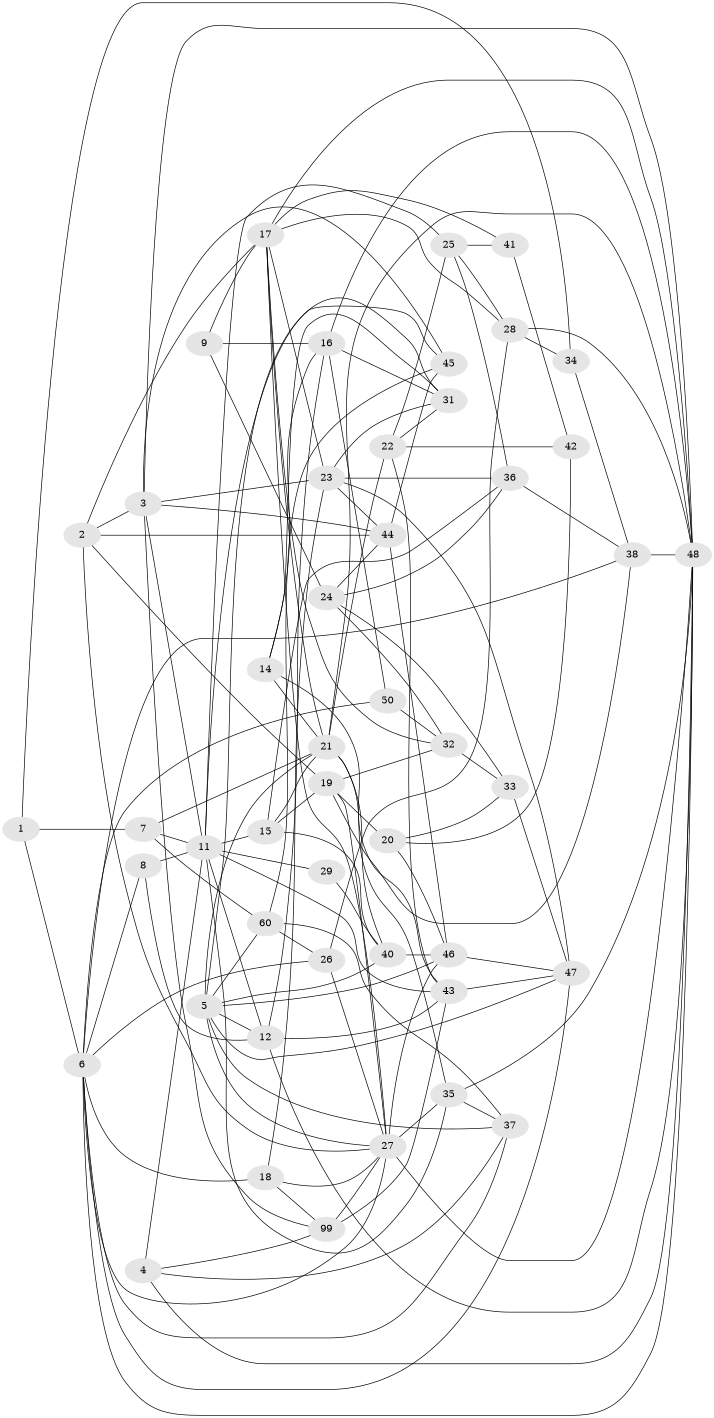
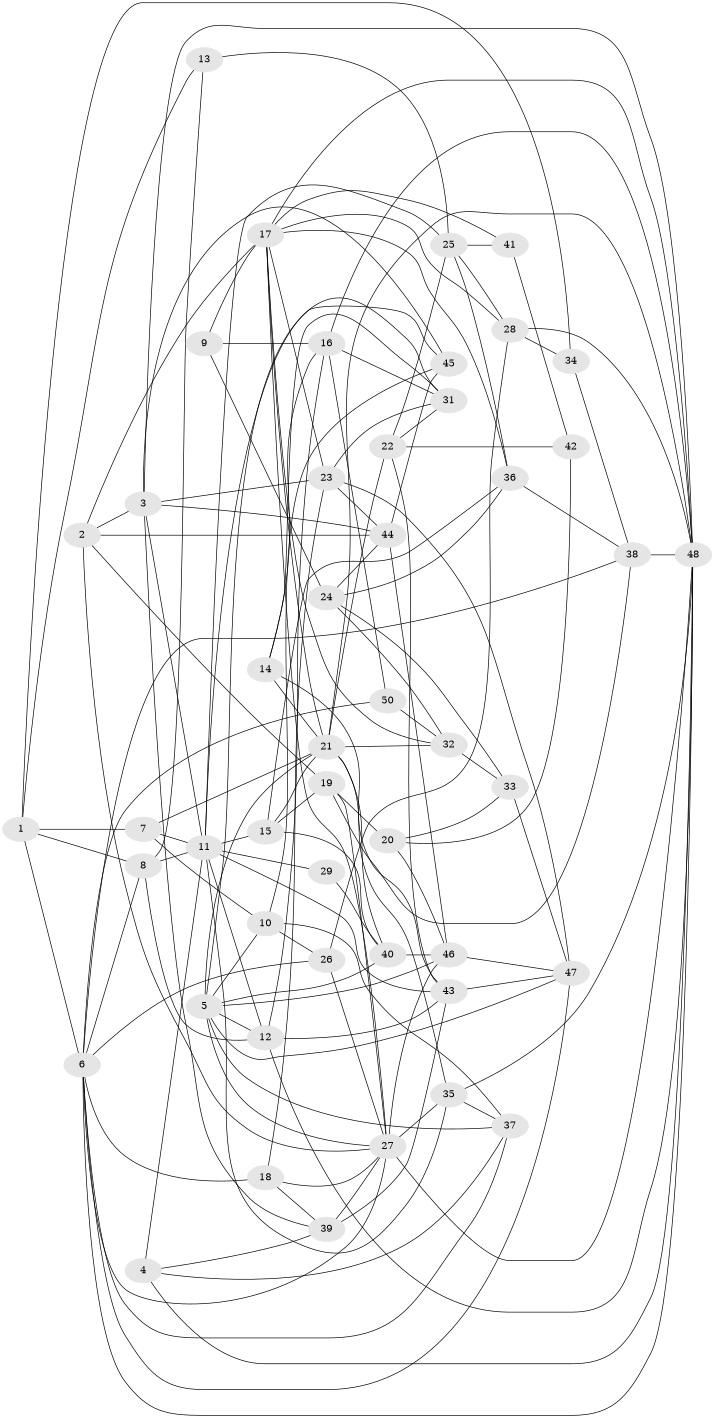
none -> (204, 60)
(418, 478) -> (430, 292)
(388, 764) -> (388, 746)
none -> (82, 848)
(266, 924) -> (266, 924)
(327, 1229) -> (327, 1229)
